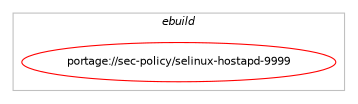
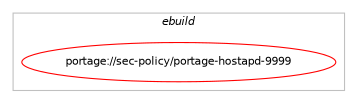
(179, 62) -> (179, 62)
